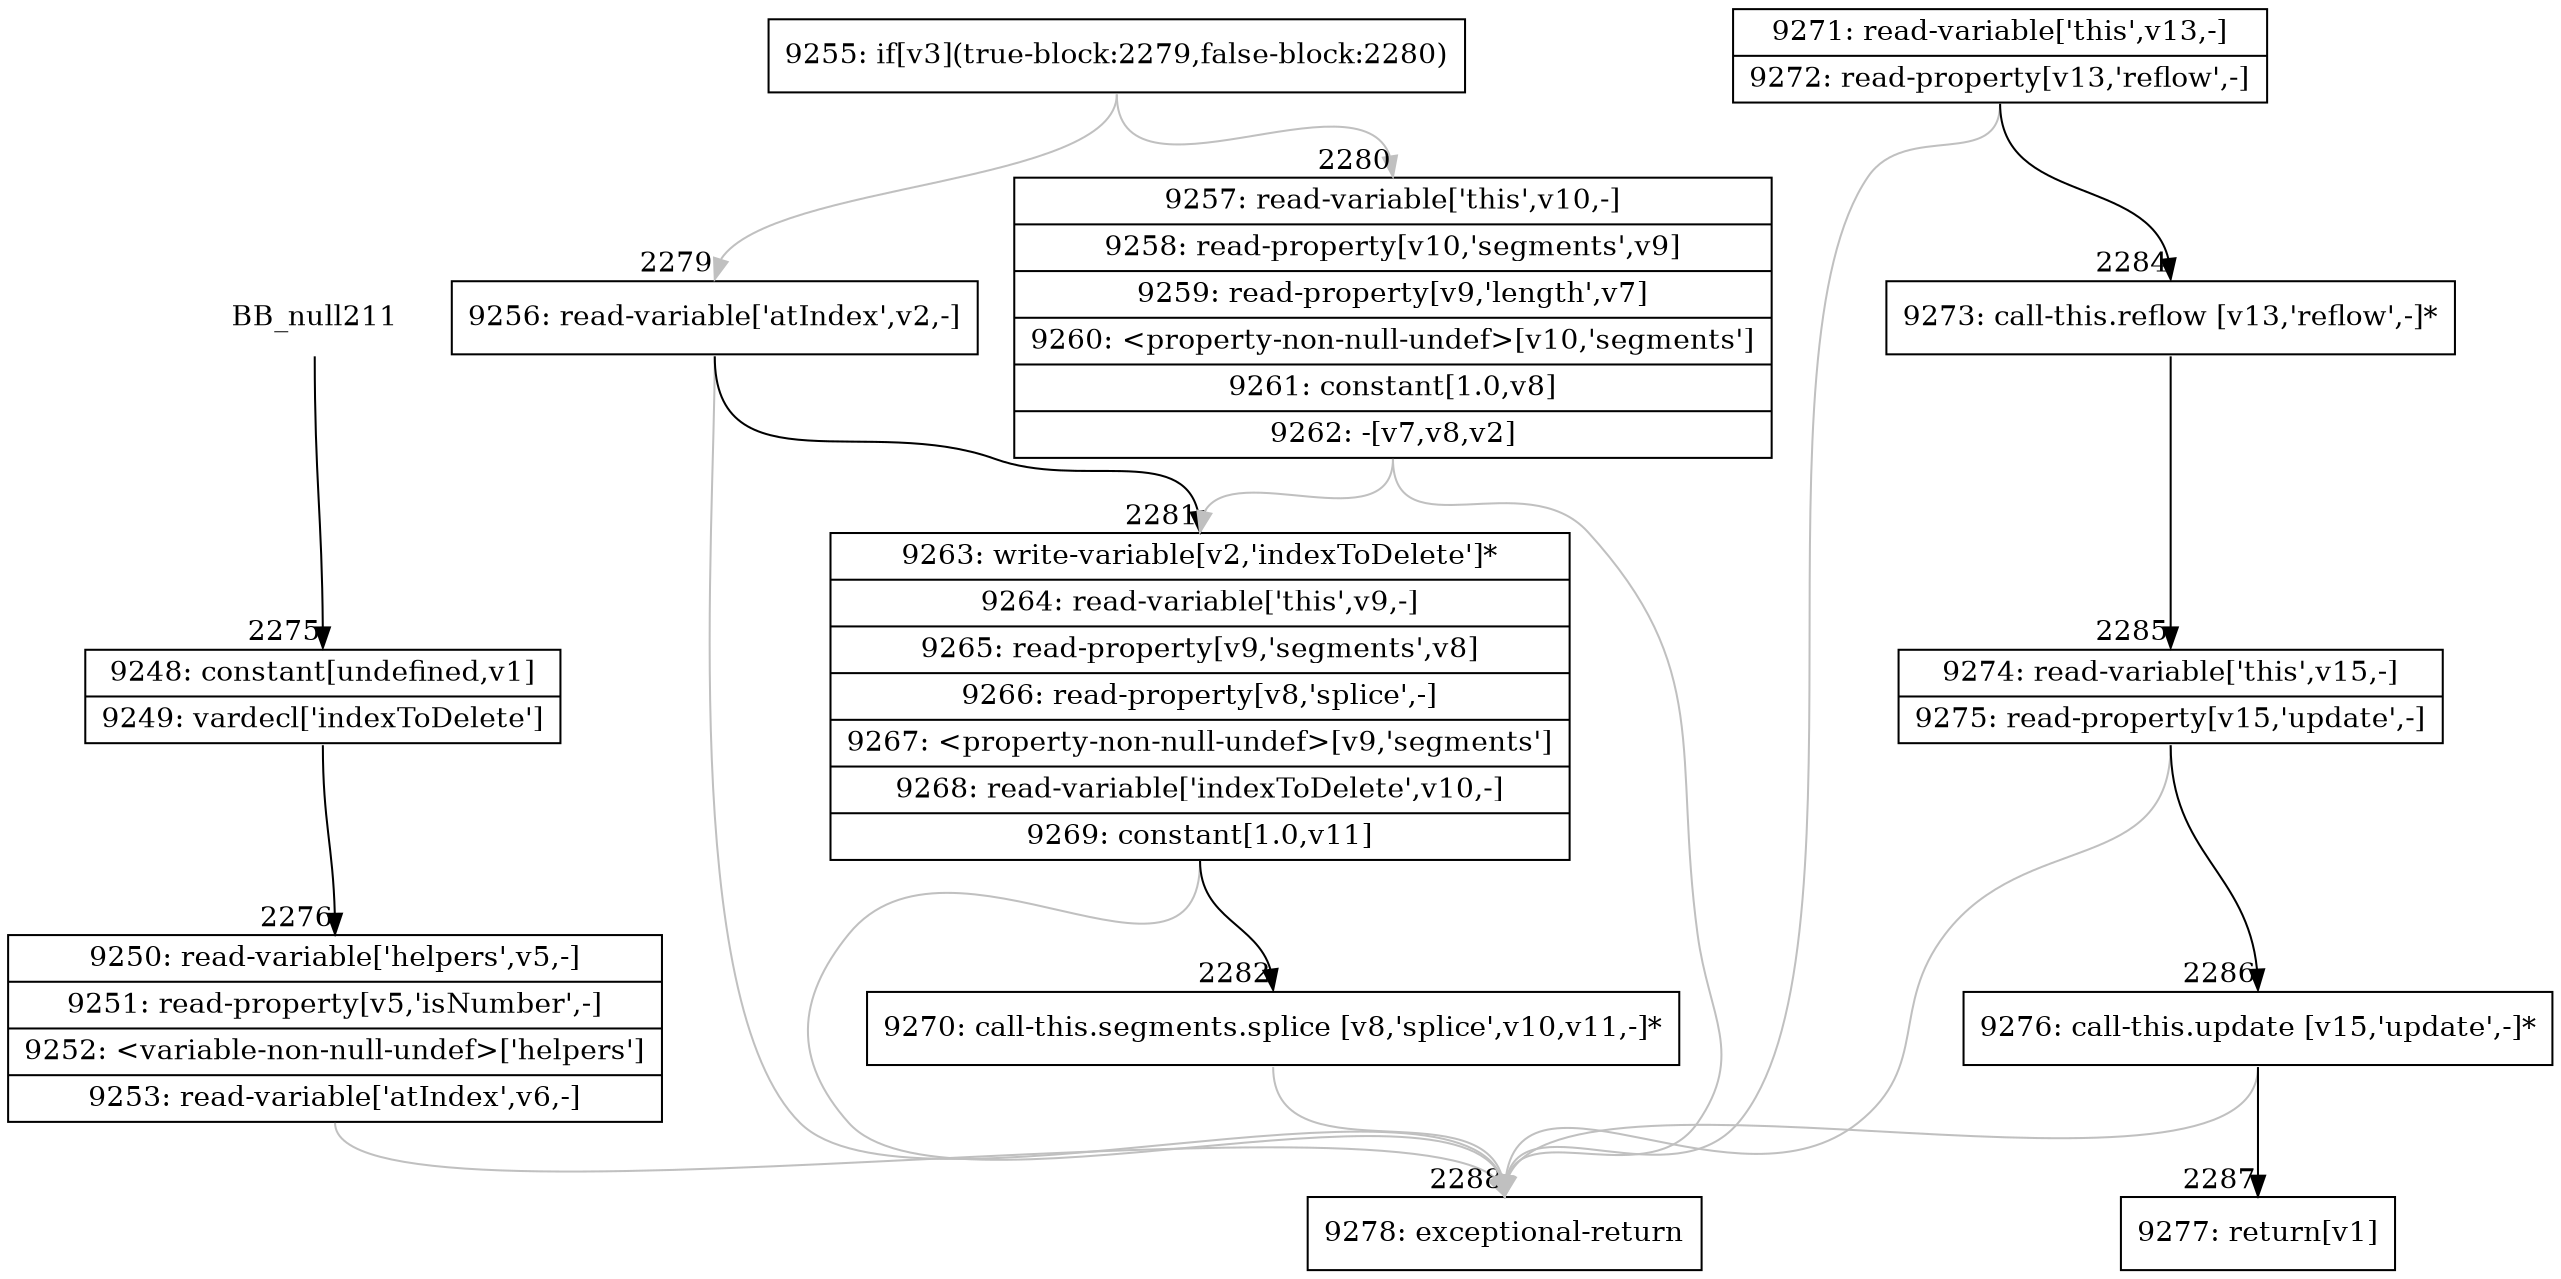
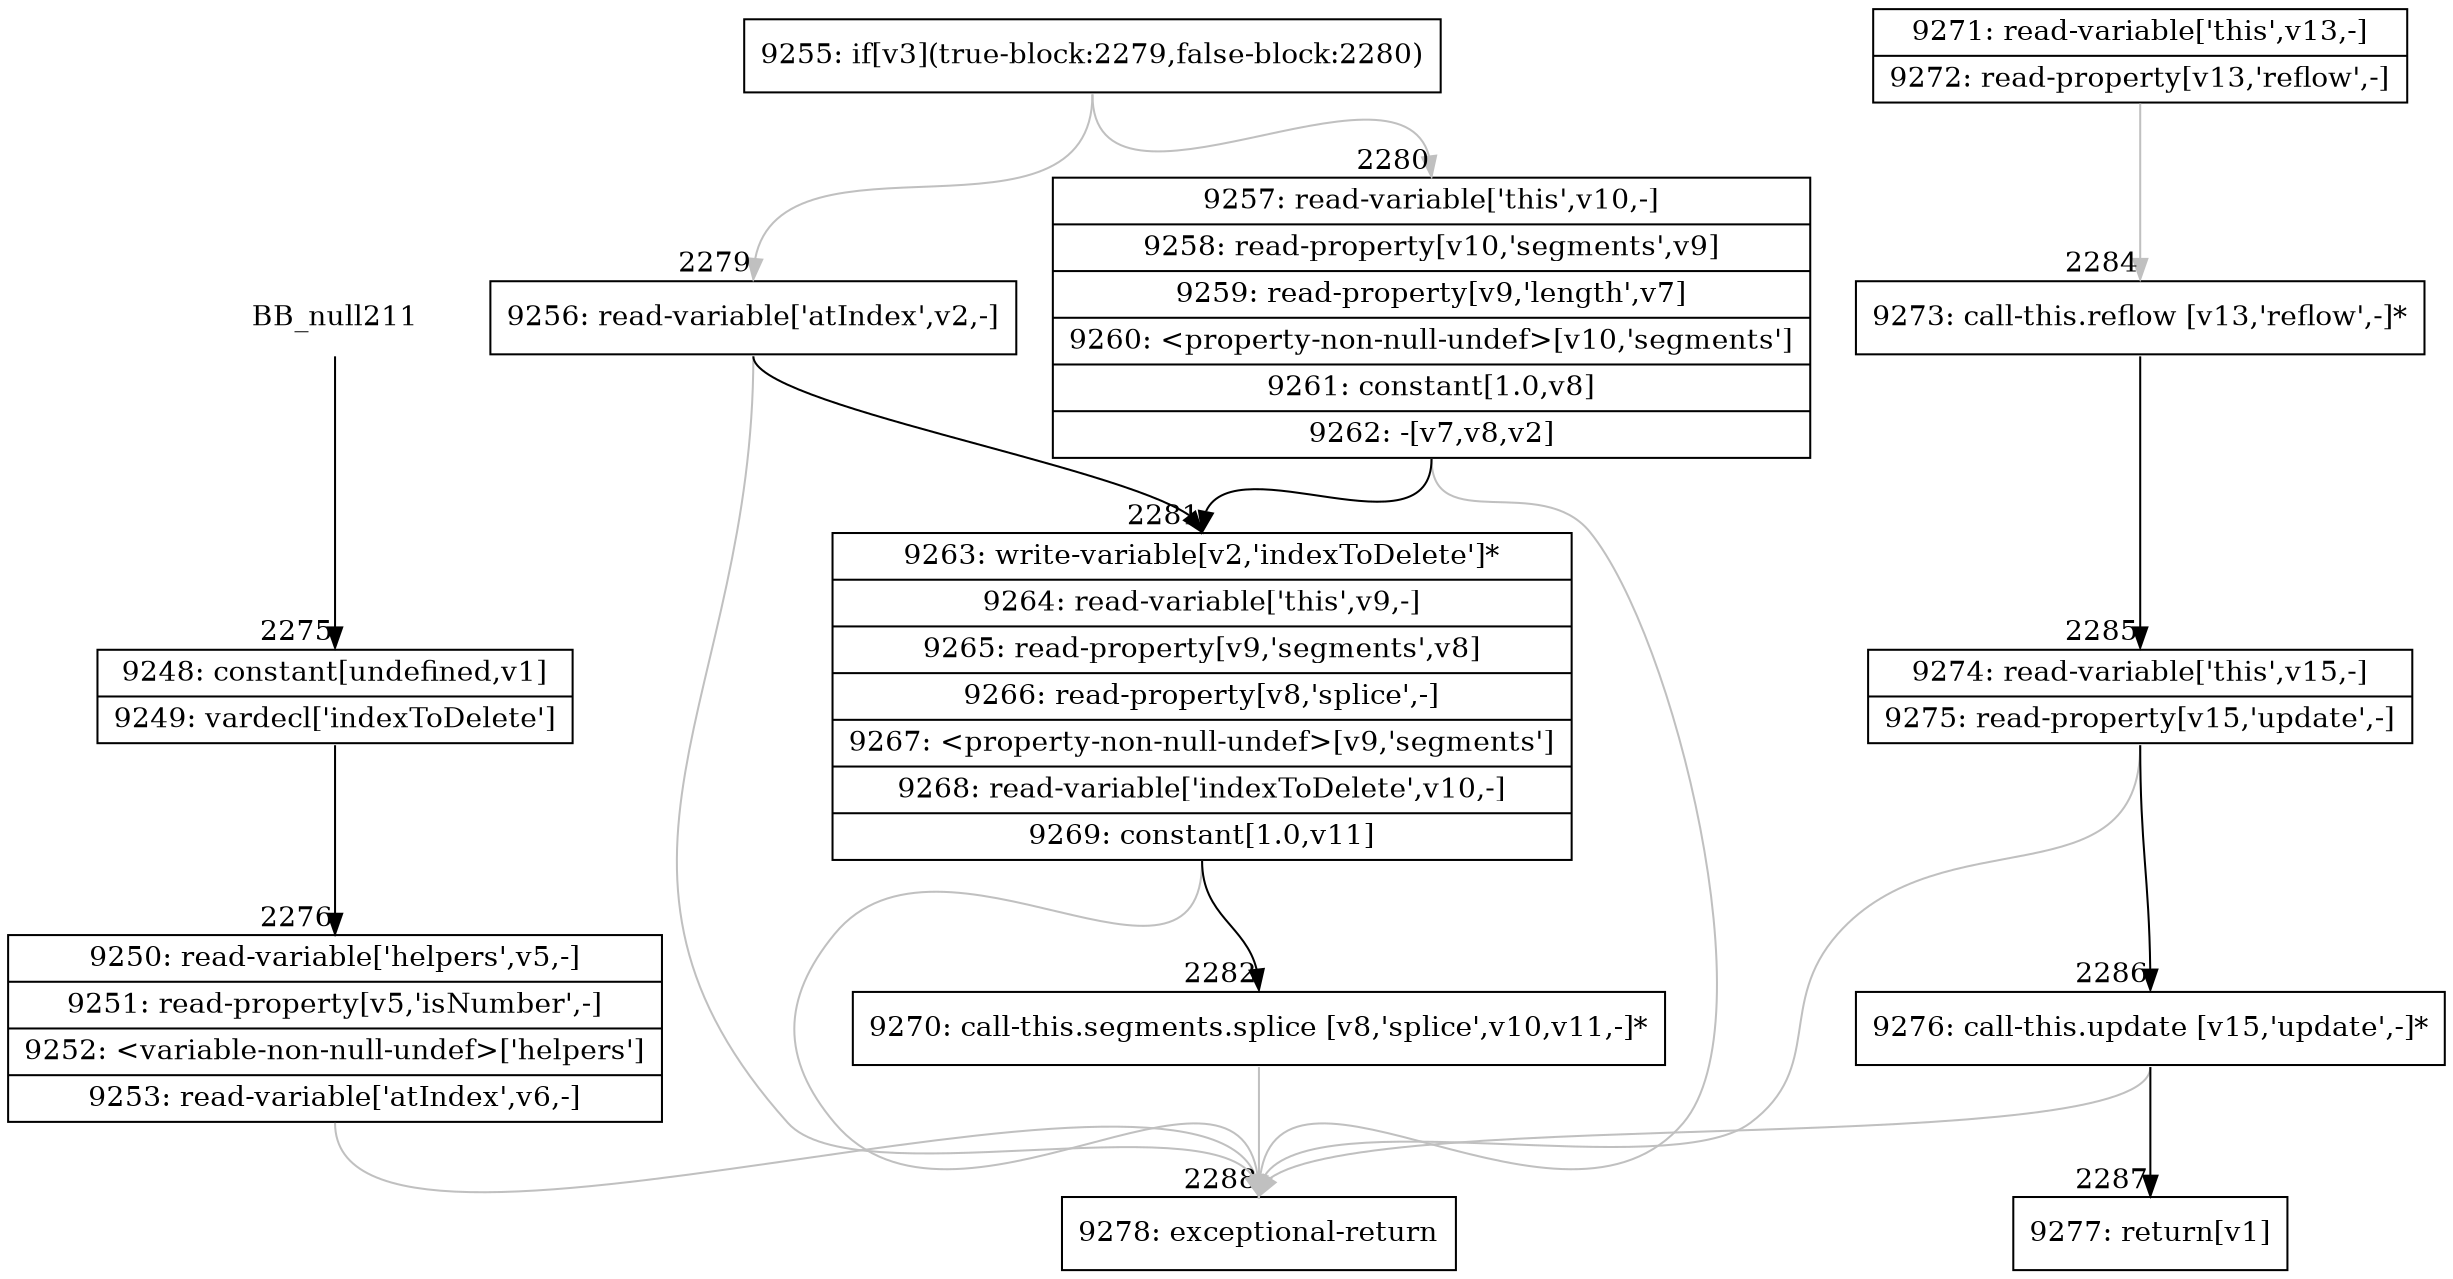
(2076, 188) -> (2140, 181)
(1307, 496) -> (1327, 497)
(1809, 695) -> none
